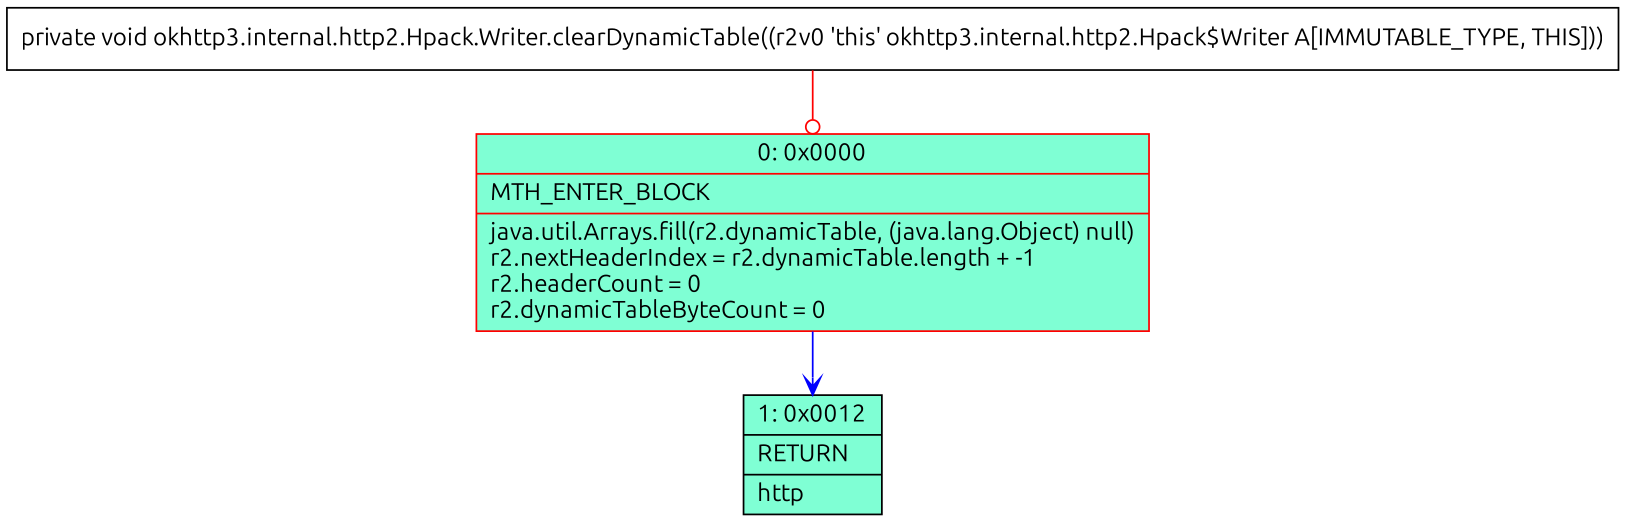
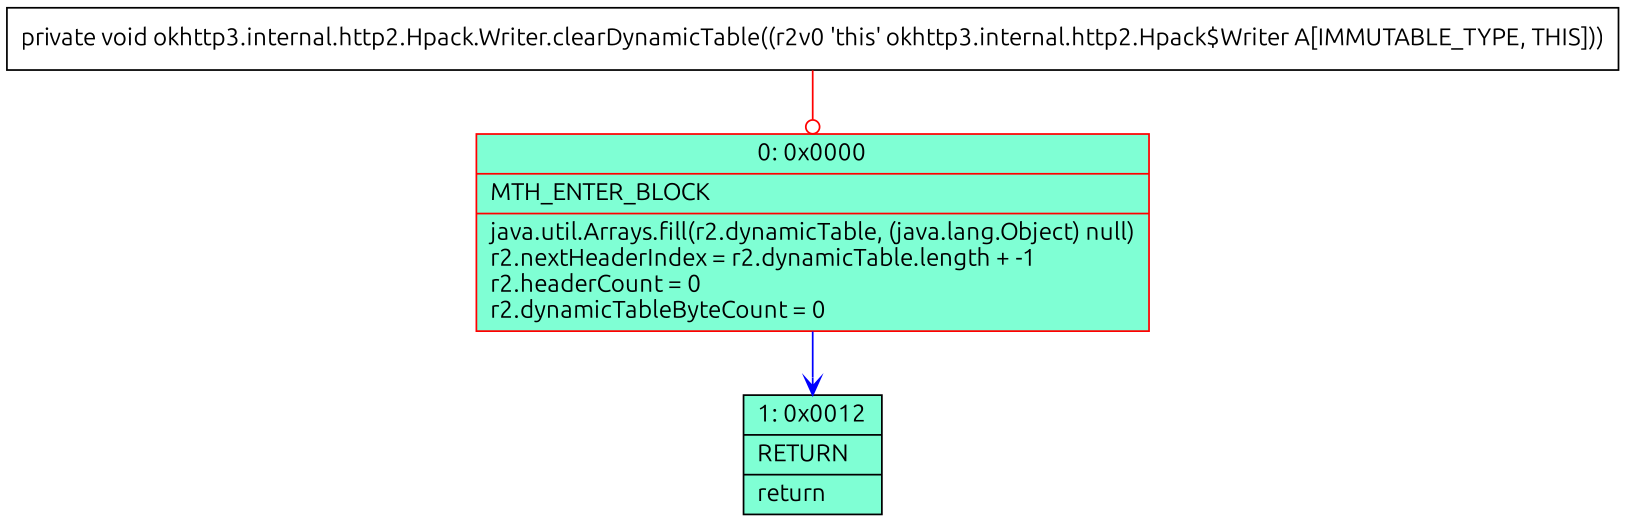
(782, 494) -> (792, 494)
